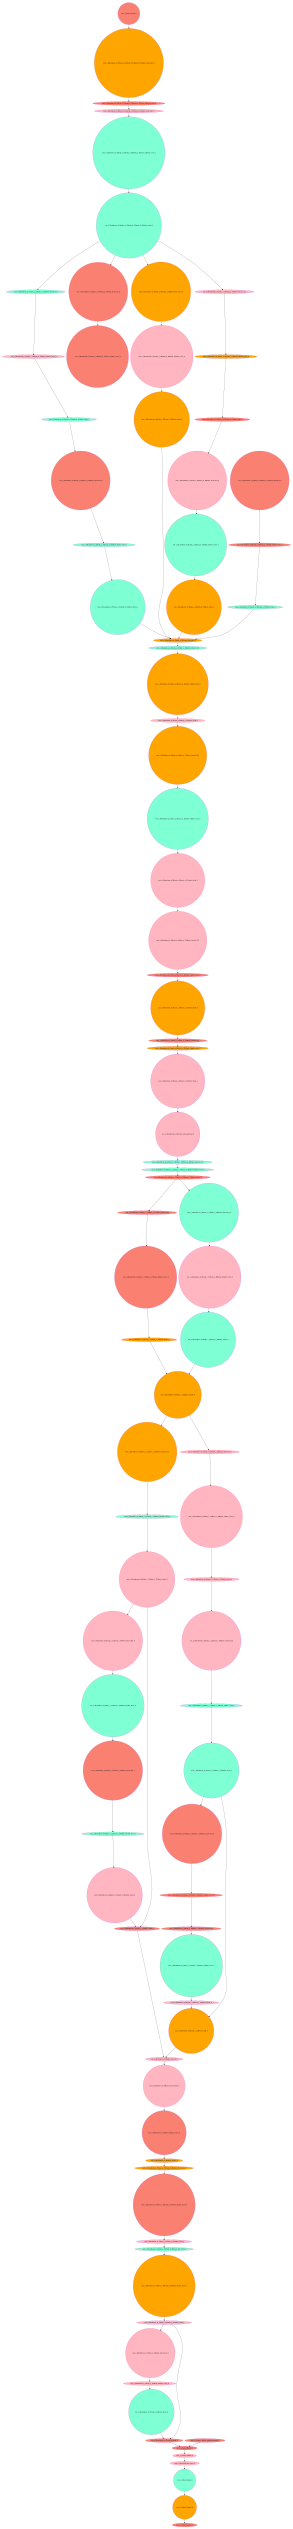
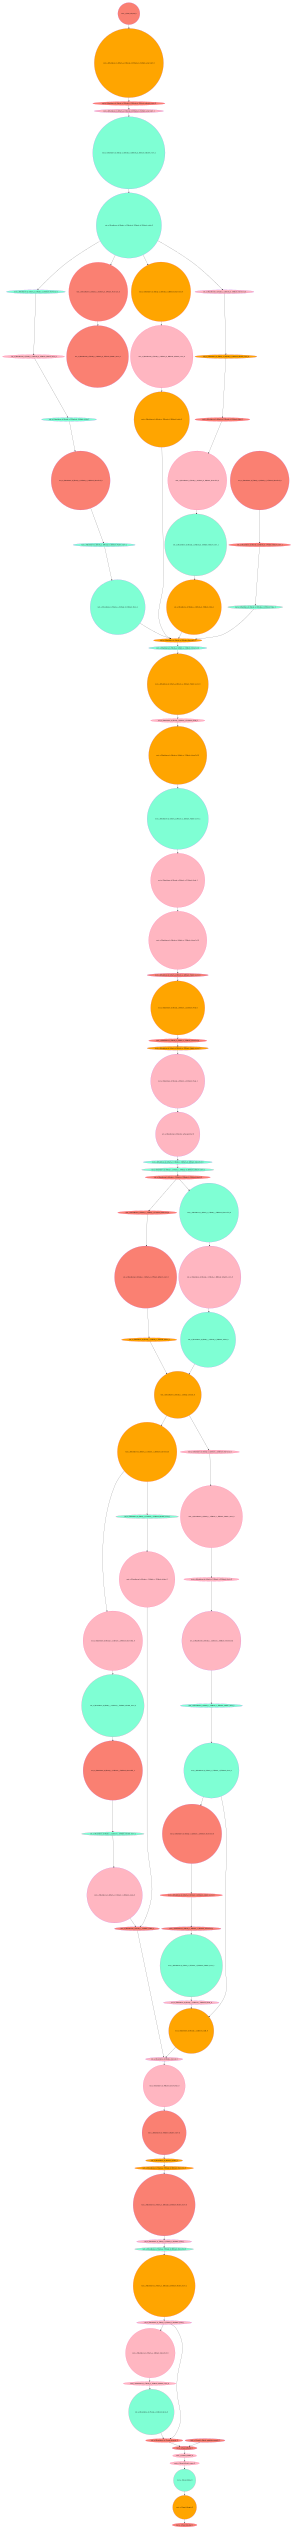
(131, 1609) -> (103, 1539)
